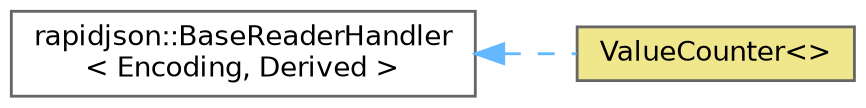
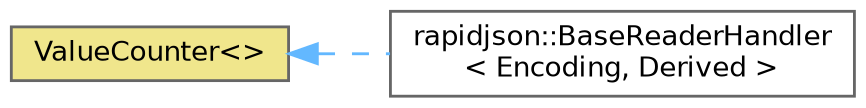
(540, 54) -> (354, 54)
